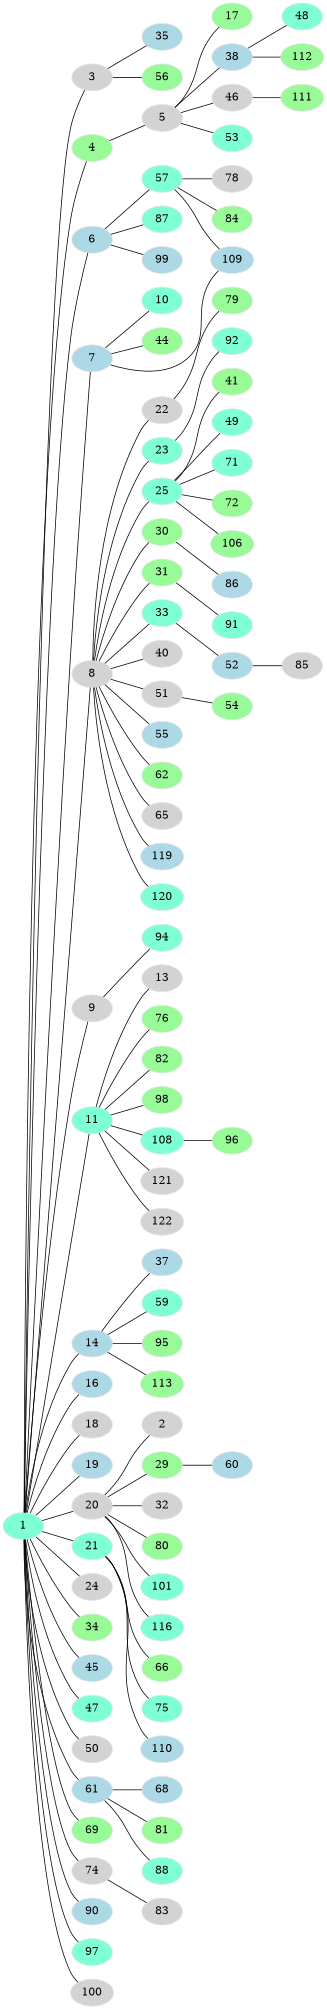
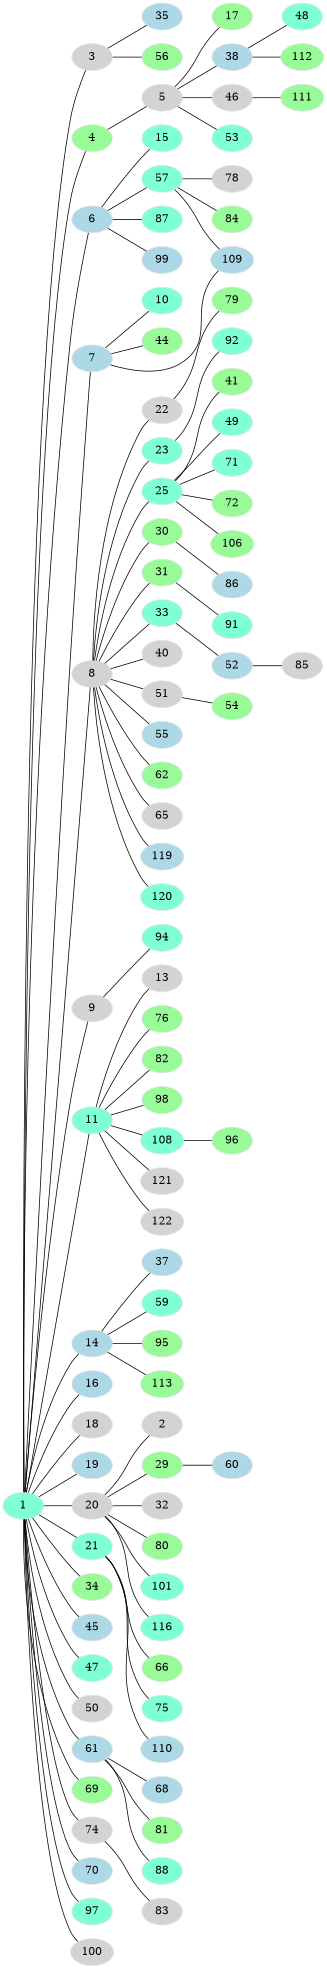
none -> (162, 138)
(92, 1587) -> none
(92, 1912) -> (92, 1871)
